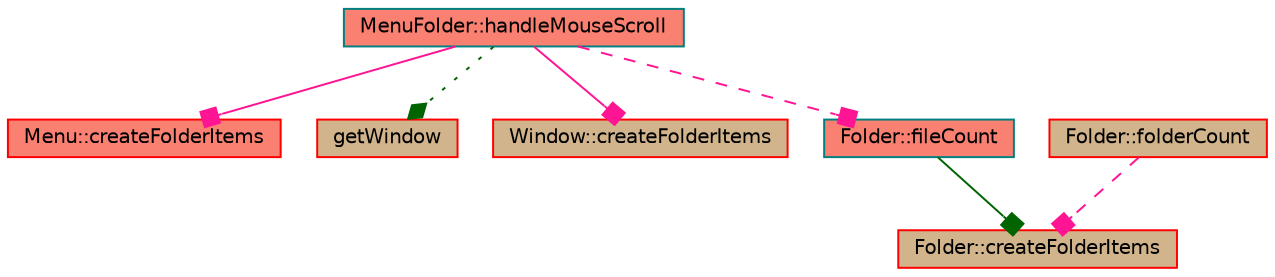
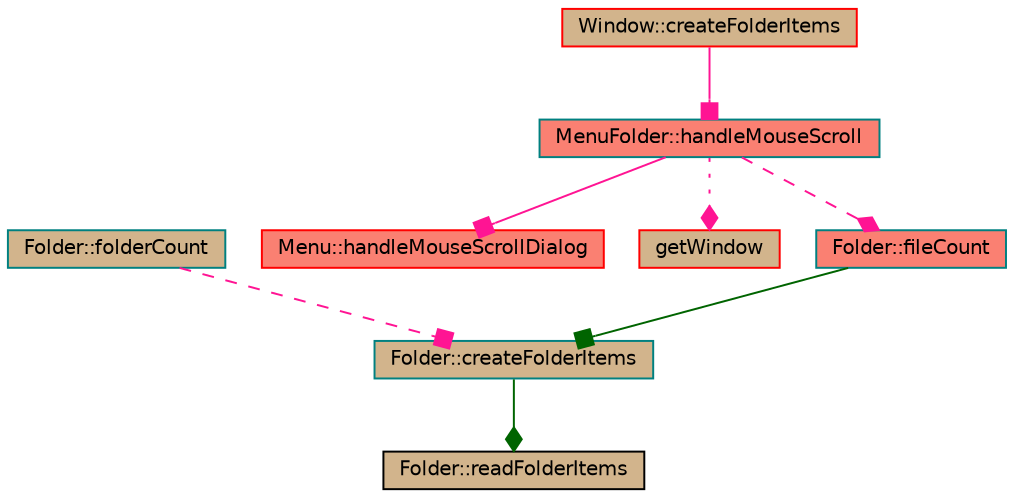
(460, 75) -> (710, 182)
(569, 76) -> (710, 73)
(707, 80) -> (800, 188)
(144, 138) -> (433, 249)
(1158, 138) -> (117, 249)
(1038, 249) -> (514, 360)
none -> (514, 470)
